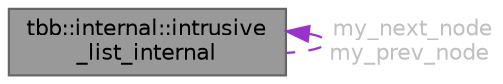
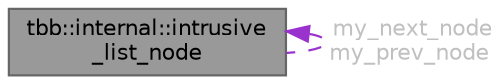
(147, 42) -> (147, 42)
